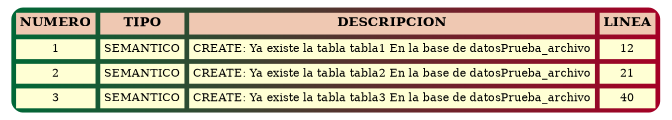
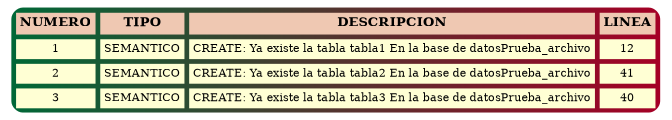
(628, 73) -> (628, 73)
